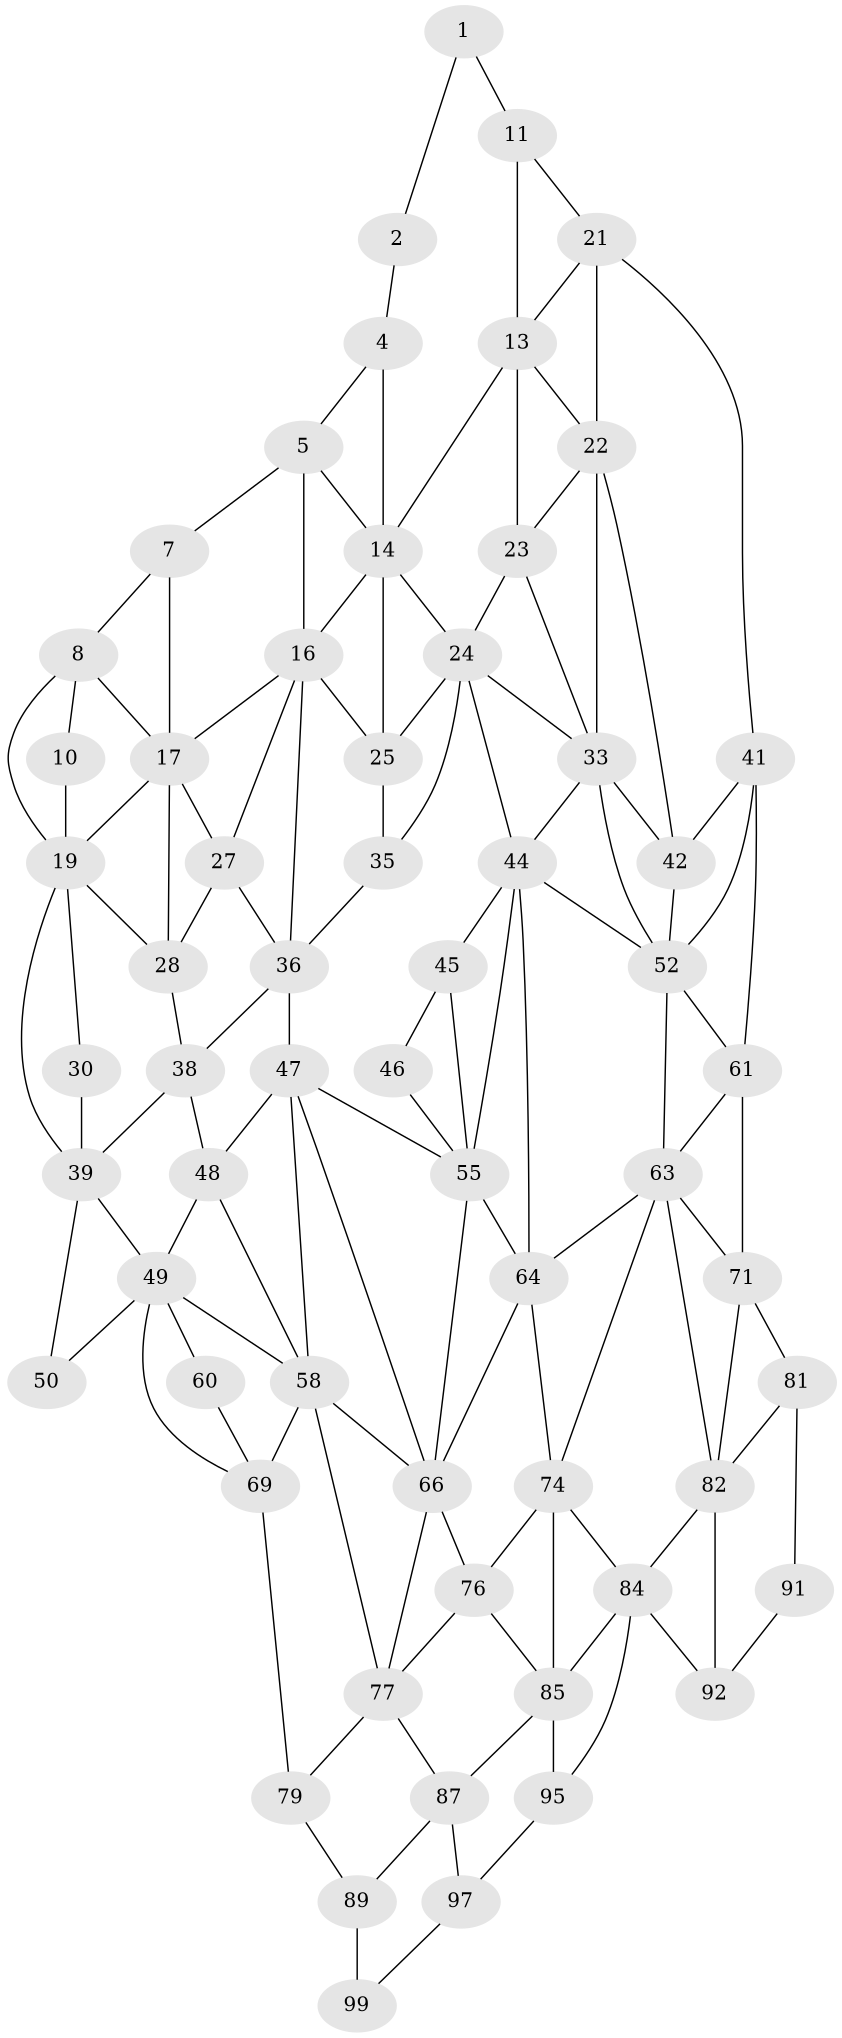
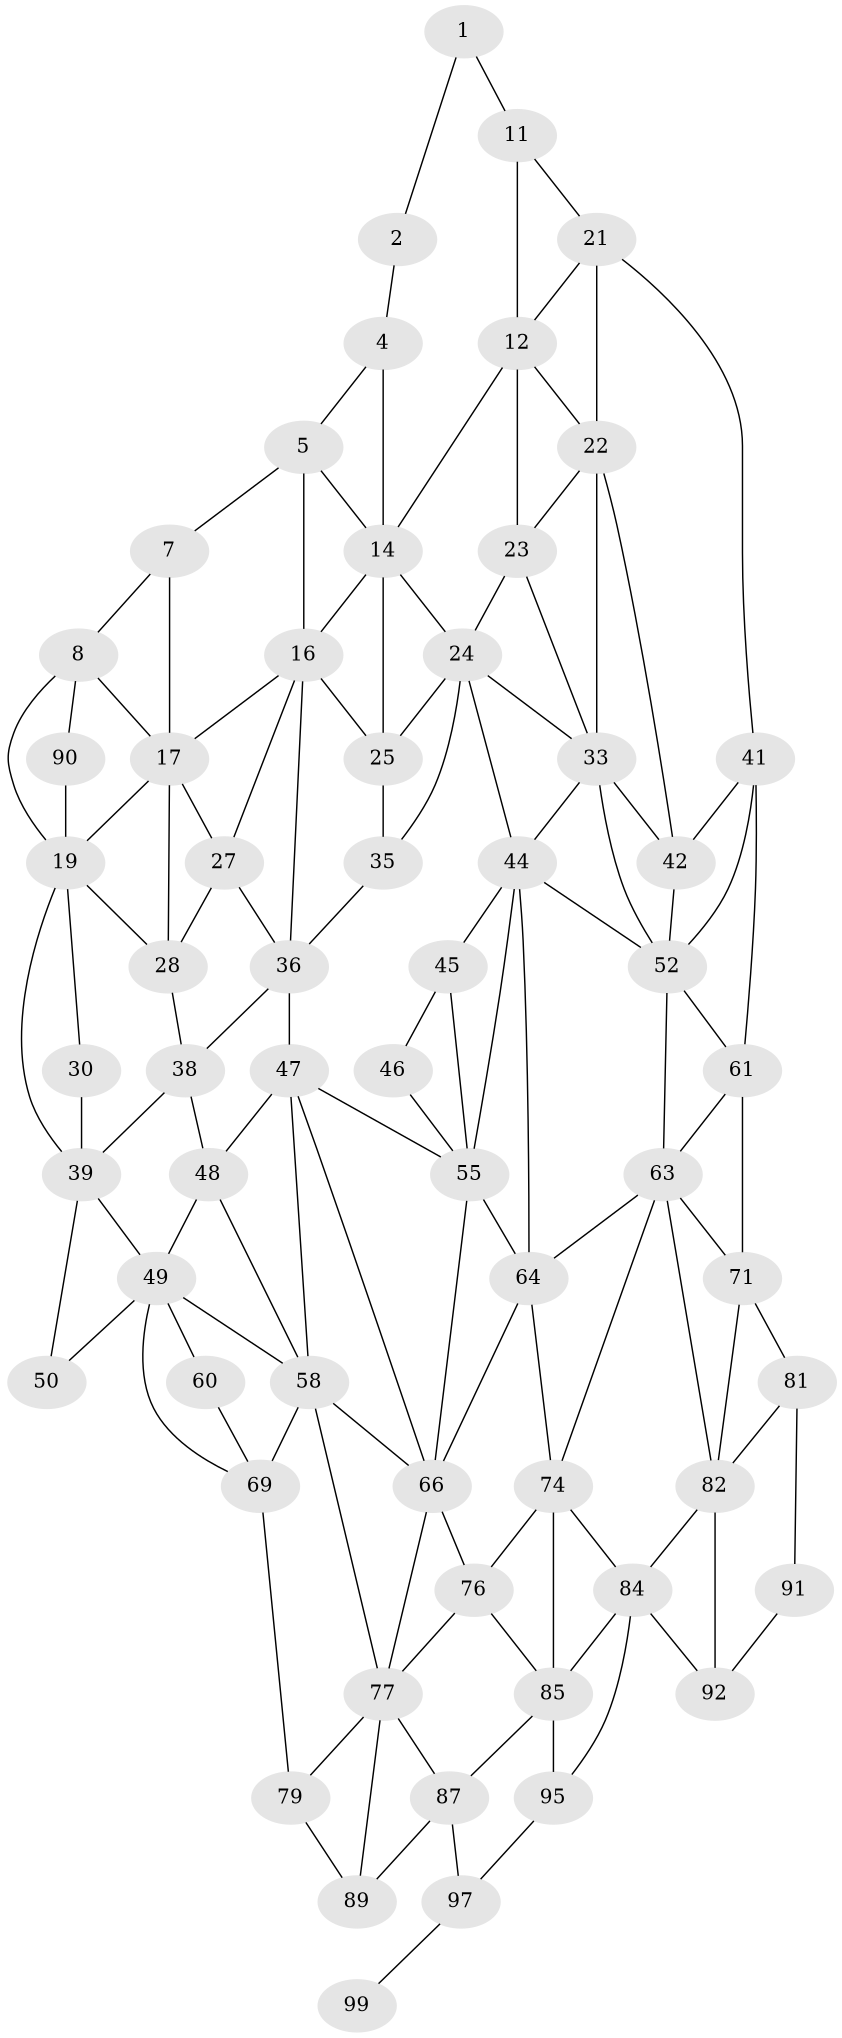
(517, 343) -> (517, 343)
(66, 759) -> (66, 759)
(357, 1954) -> (370, 1798)
